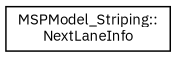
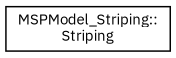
(88, 29) -> (88, 29)
